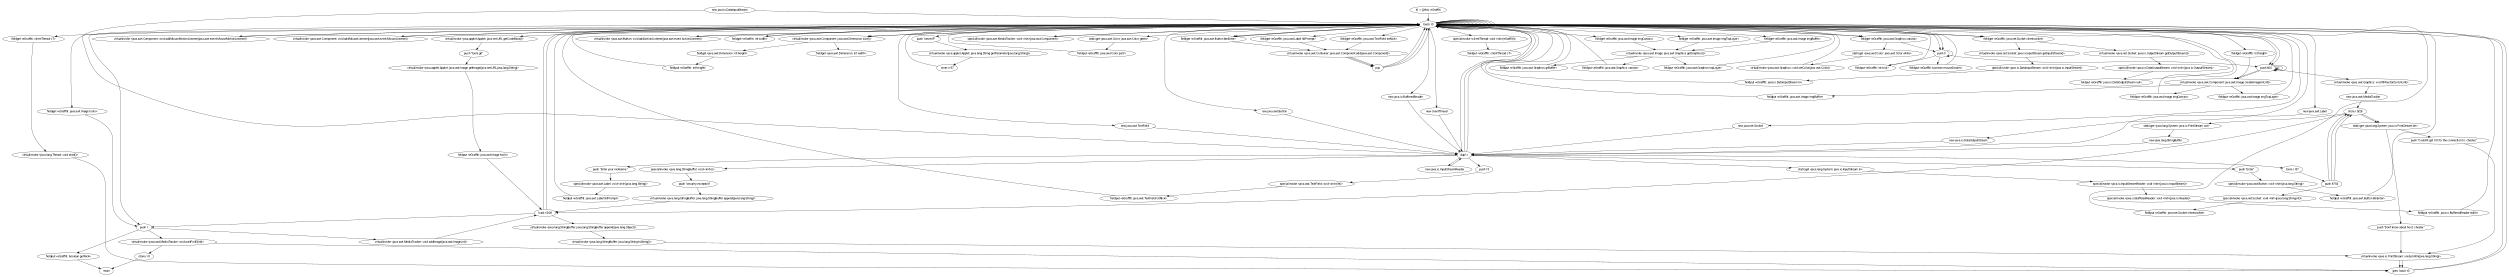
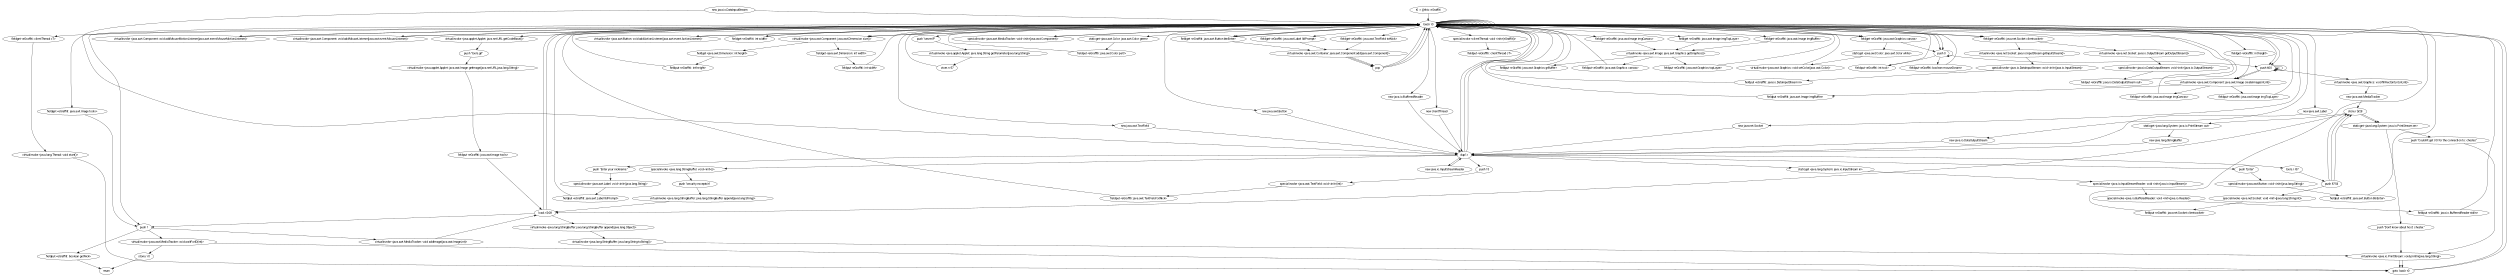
none -> (859, 68)
